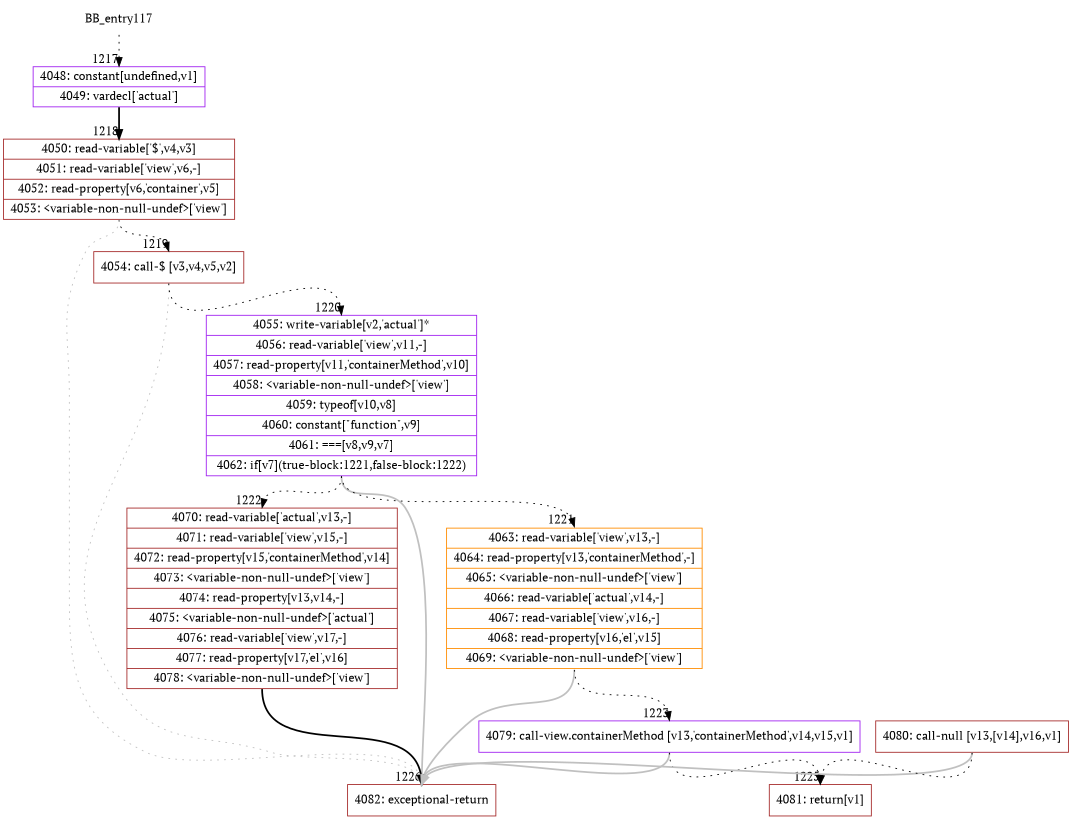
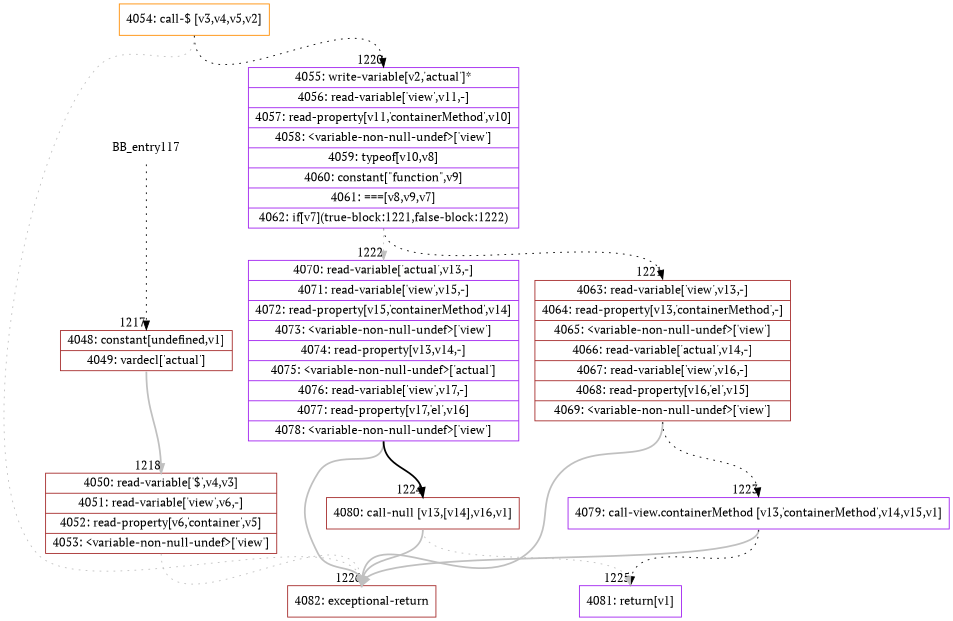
(119, 87) -> (146, 351)
(119, 119) -> (153, 418)
(139, 235) -> none
(169, 267) -> (194, 20)
none -> (400, 467)
(306, 492) -> (384, 240)
(262, 598) -> (384, 351)
(574, 598) -> (663, 351)
(425, 601) -> none
(337, 736) -> (307, 498)
(896, 768) -> (479, 555)
(820, 800) -> (630, 601)
